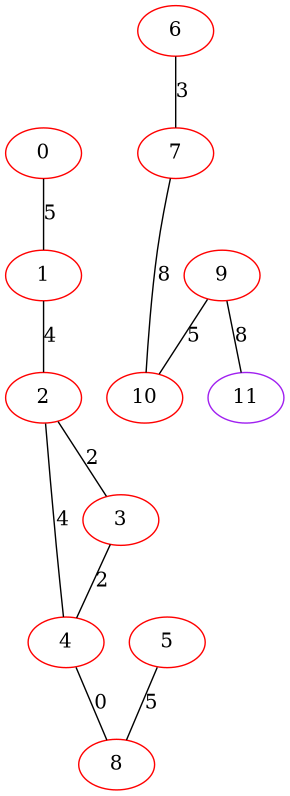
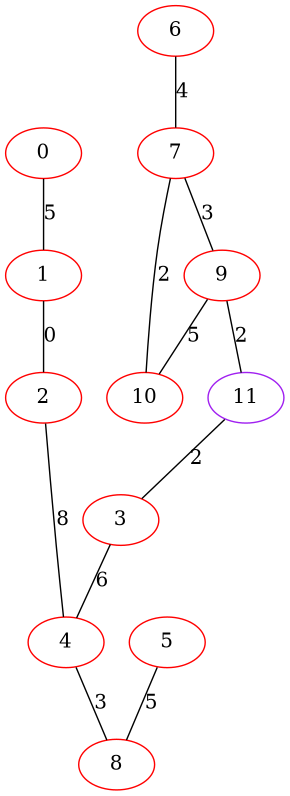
(183, 92) -> (183, 92)
none -> (199, 214)
(164, 275) -> (164, 275)
(51, 337) -> (51, 337)
(242, 337) -> (242, 337)
(82, 459) -> (183, 459)
(63, 520) -> (63, 520)
(103, 581) -> (103, 581)
(101, 703) -> (101, 703)
